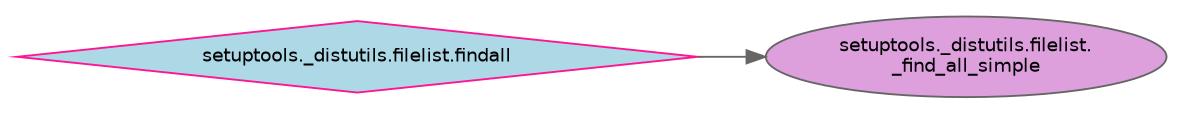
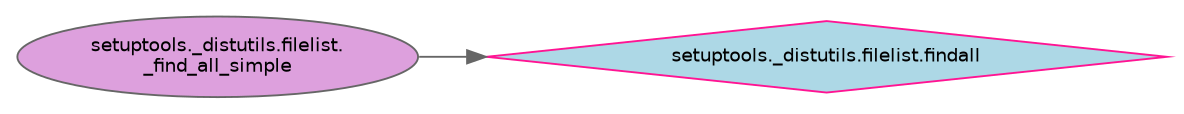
(722, 57) -> (443, 57)
